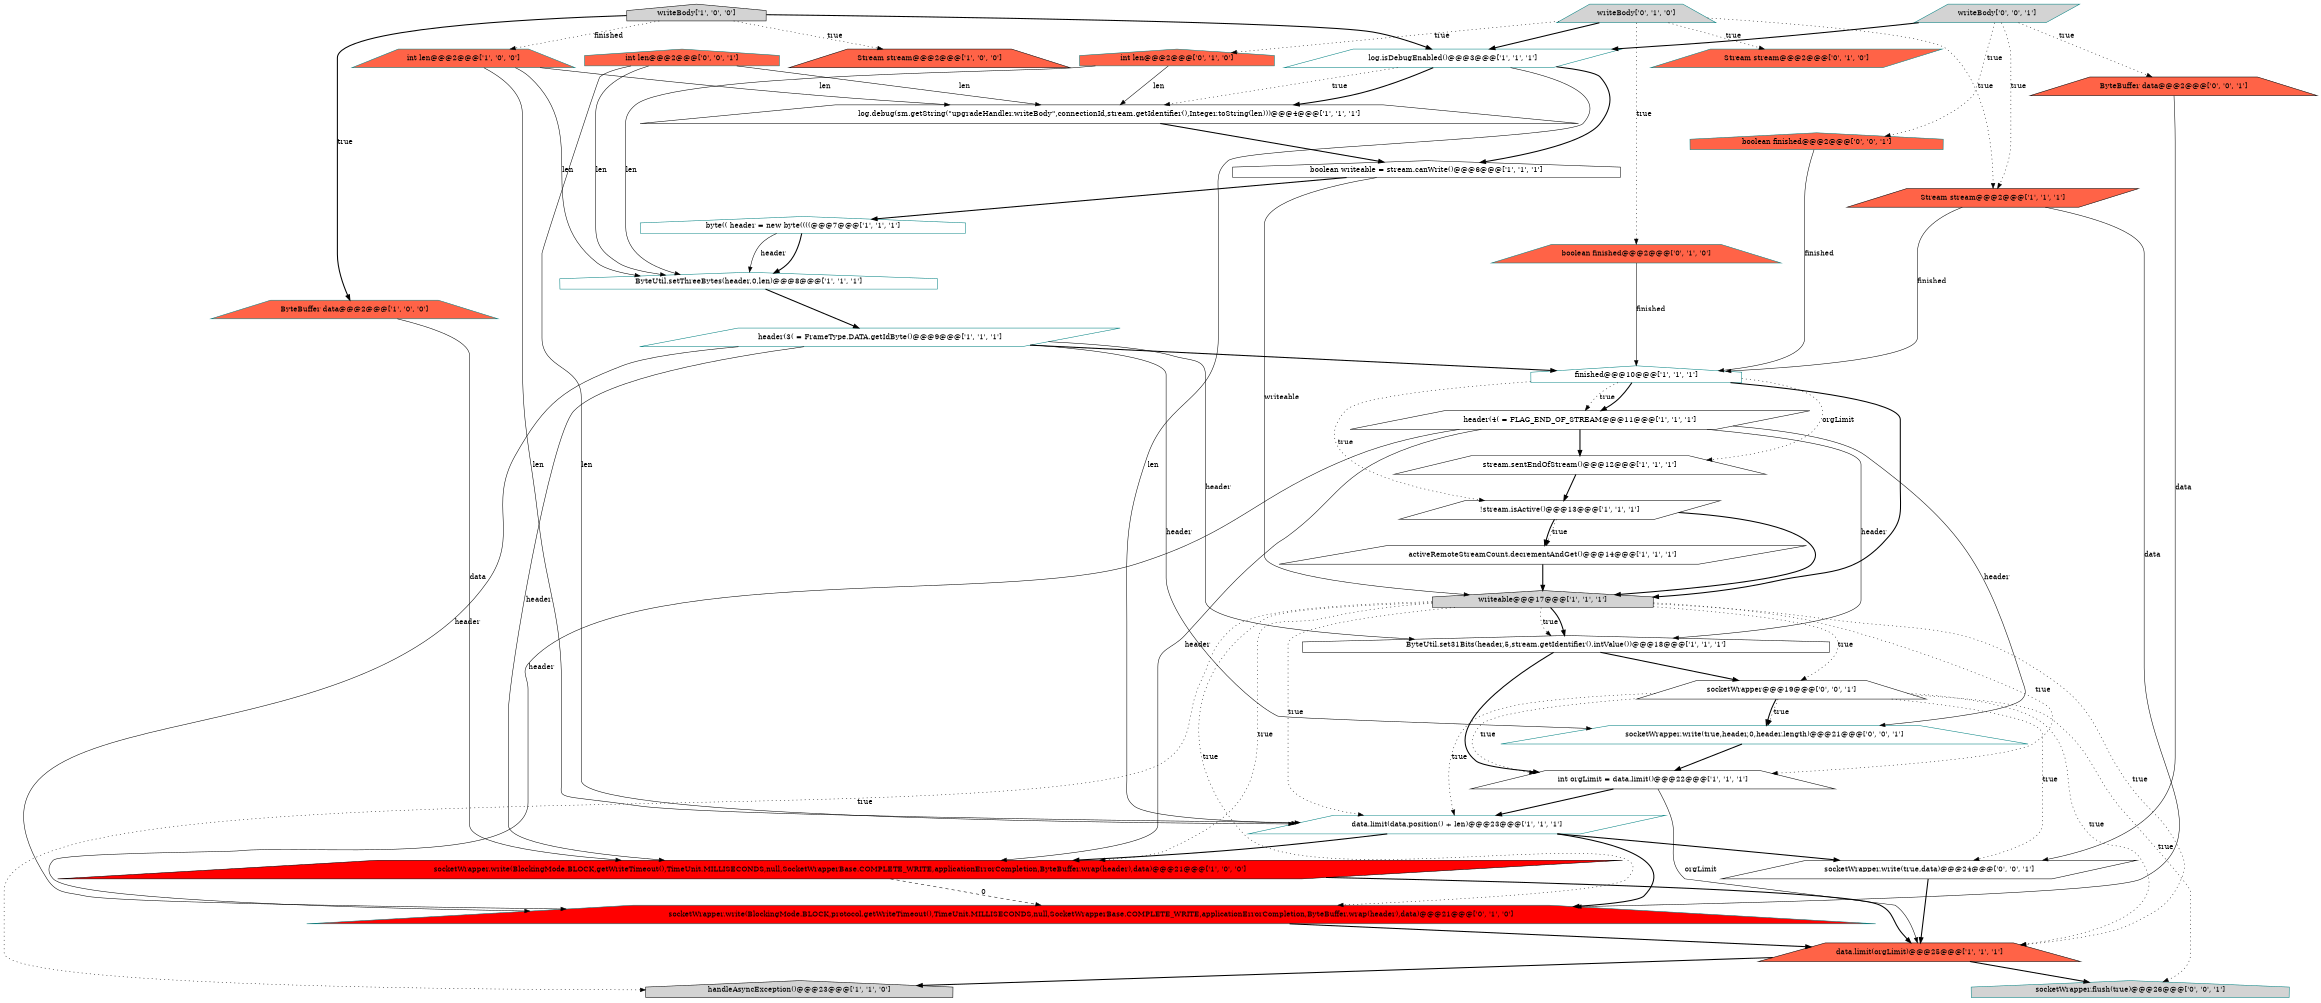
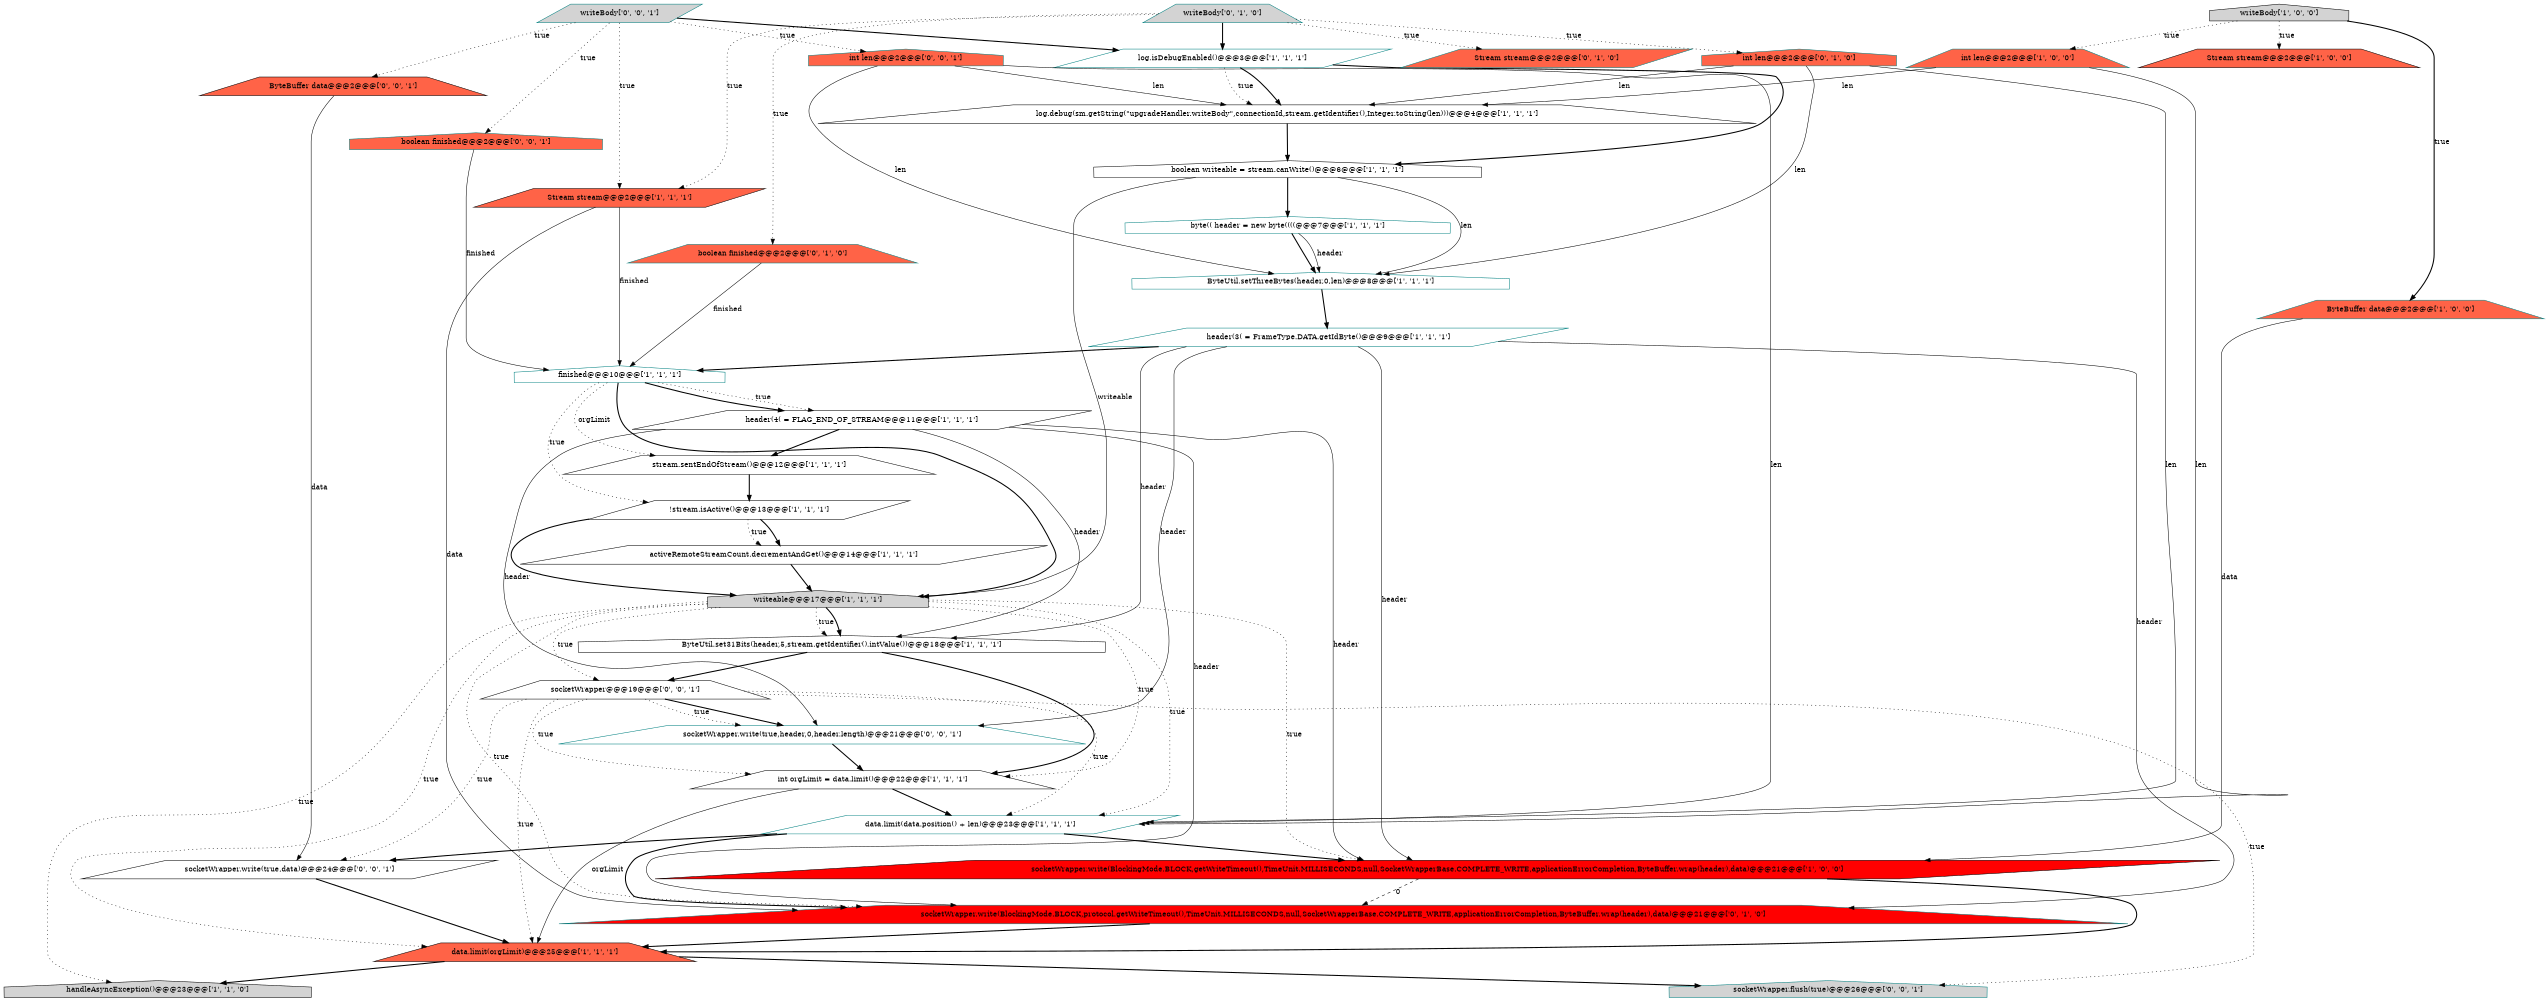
(1098, 20) -> none
(609, 36) -> (2172, 36)
none -> (765, 36)
(562, 176) -> (1450, 212)
(1218, 342) -> (2176, 759)
